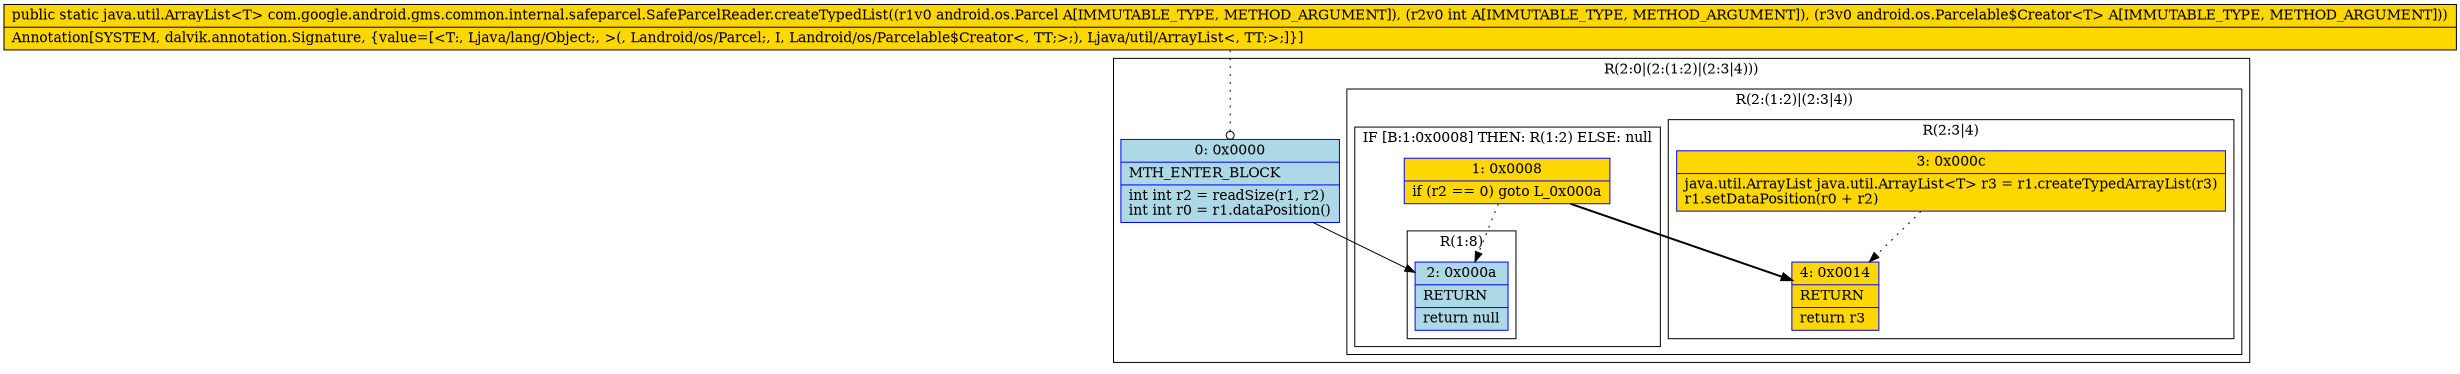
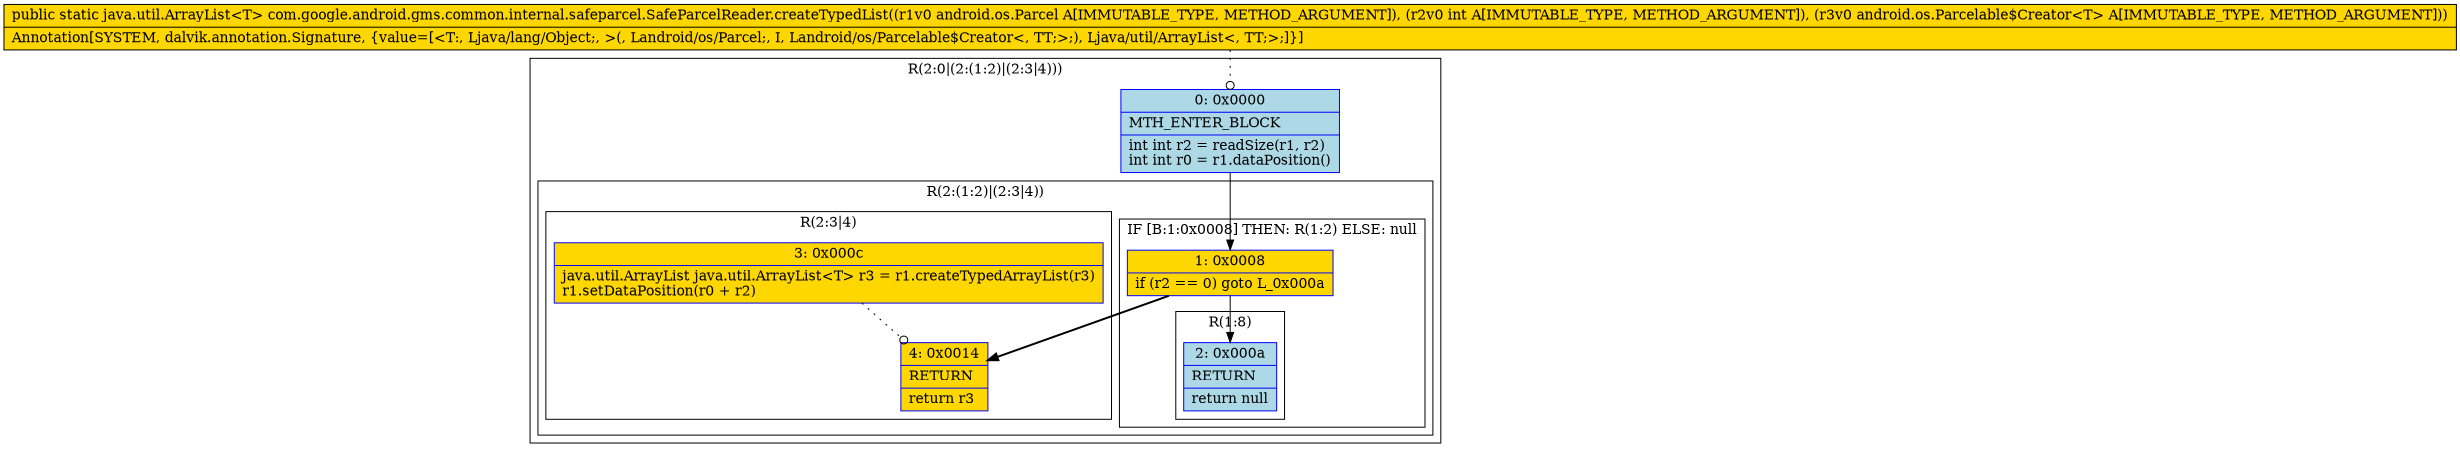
(1490, 224) -> (1230, 318)
(1899, 233) -> (881, 320)
(1362, 246) -> (1230, 206)
